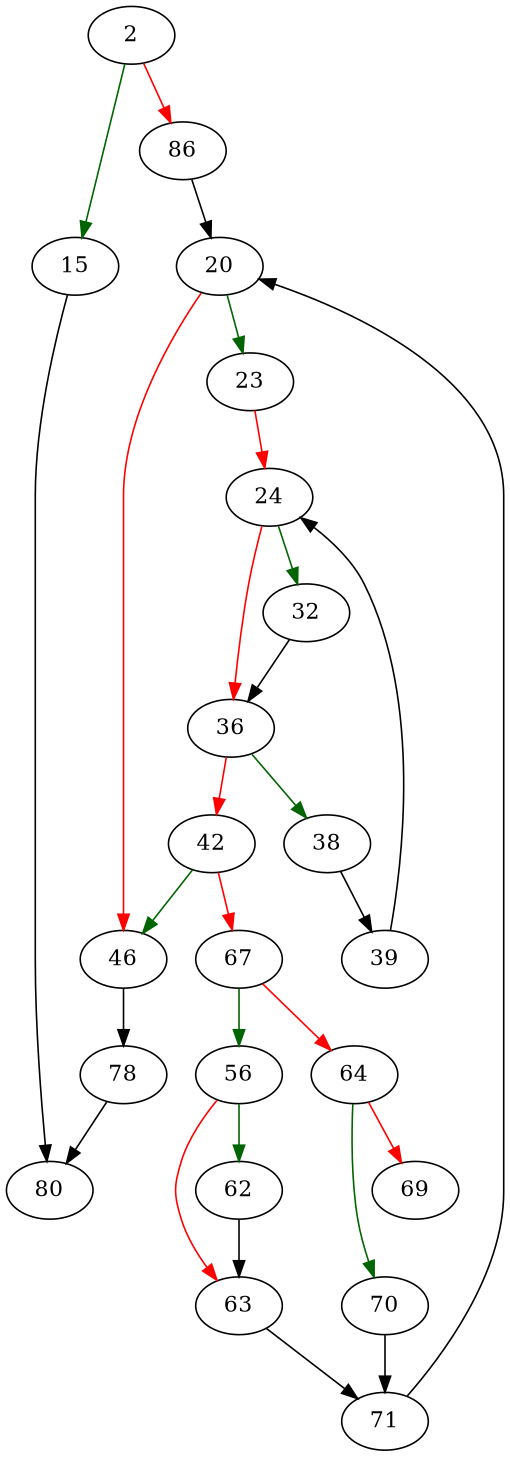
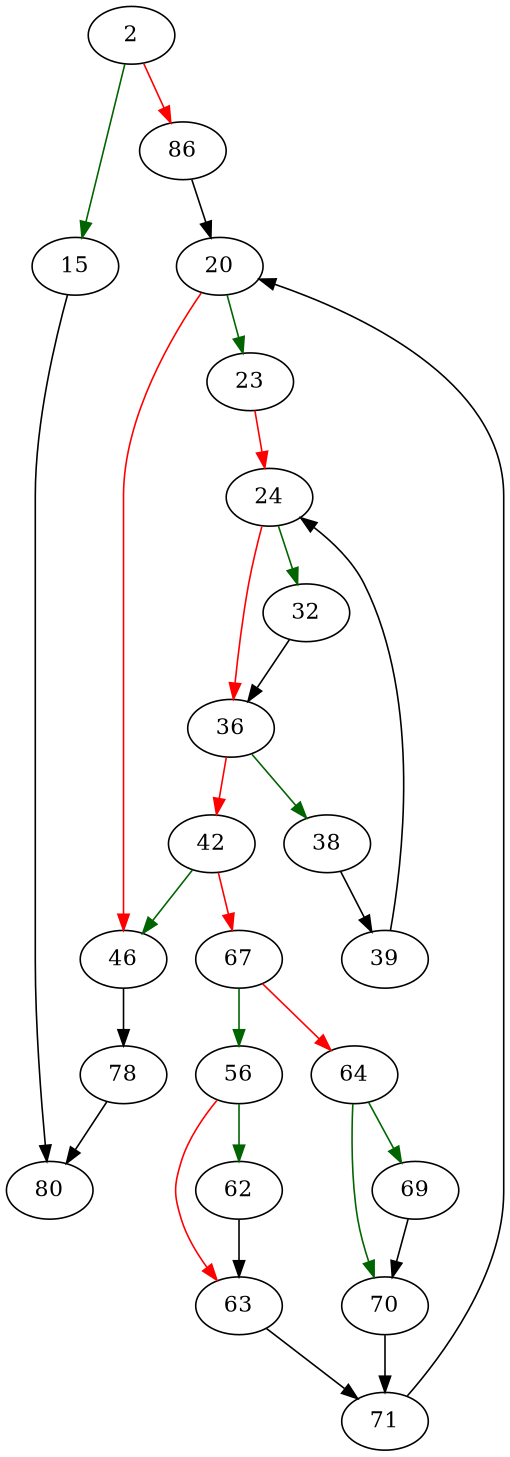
(381, 1125) -> (381, 1125)
none -> (402, 1240)
